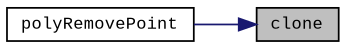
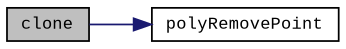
(216, 24) -> (111, 24)
